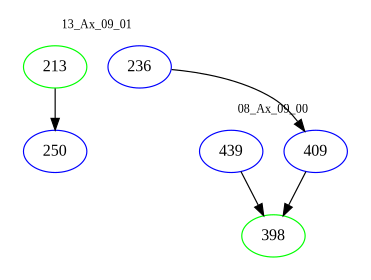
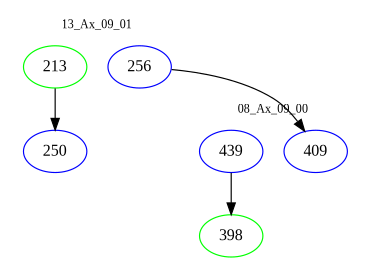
(140, 67) -> (140, 67)
(297, 188) -> none
